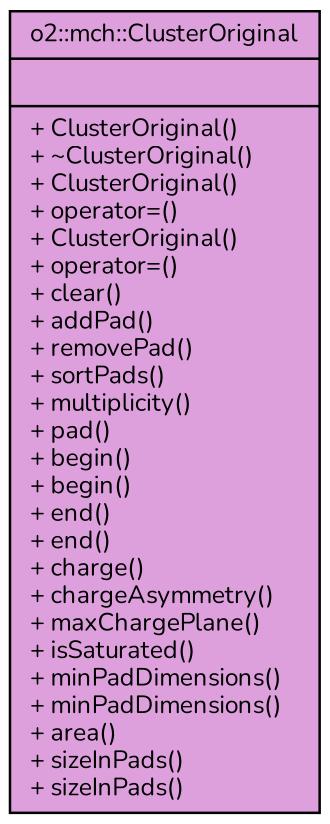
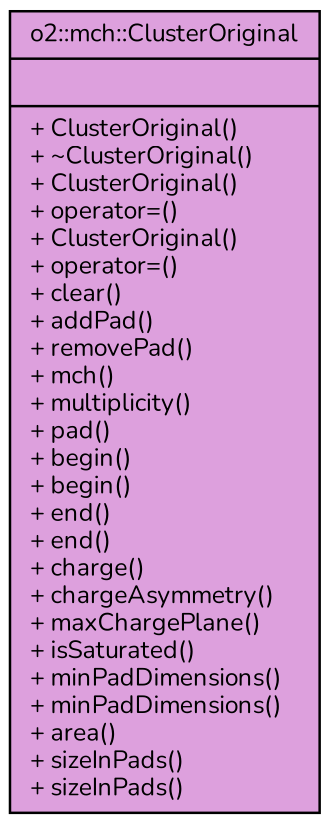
(99, 376) -> (72, 376)
